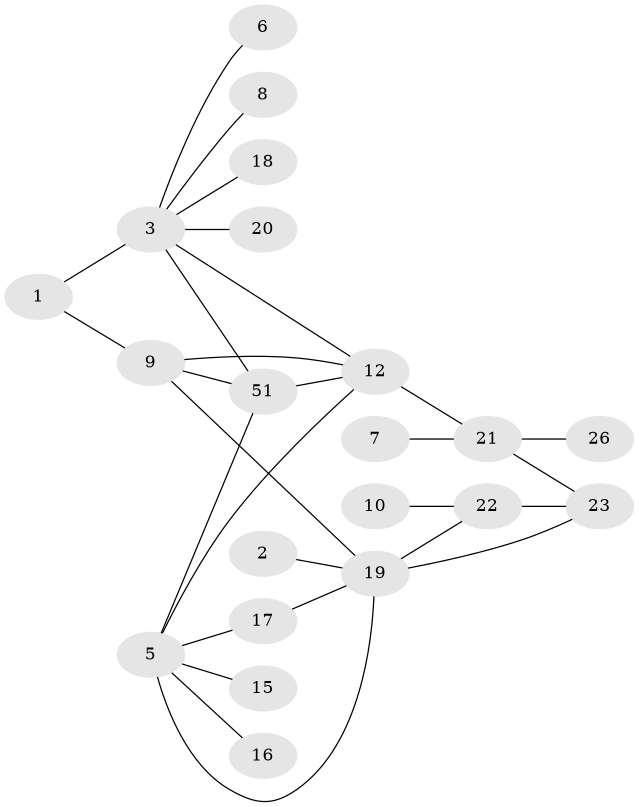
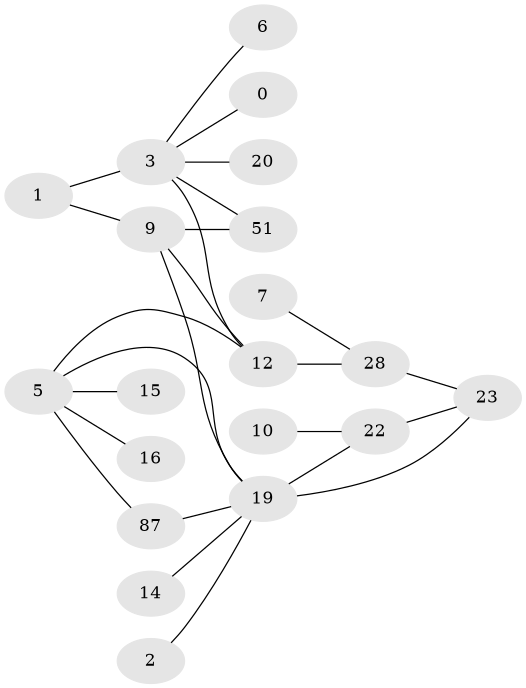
(263, 95) -> (263, 95)
(263, 162) -> none
(319, 382) -> none
(488, 439) -> (375, 364)
(600, 439) -> none
(207, 523) -> none
none -> (151, 594)
(263, 621) -> (151, 526)
